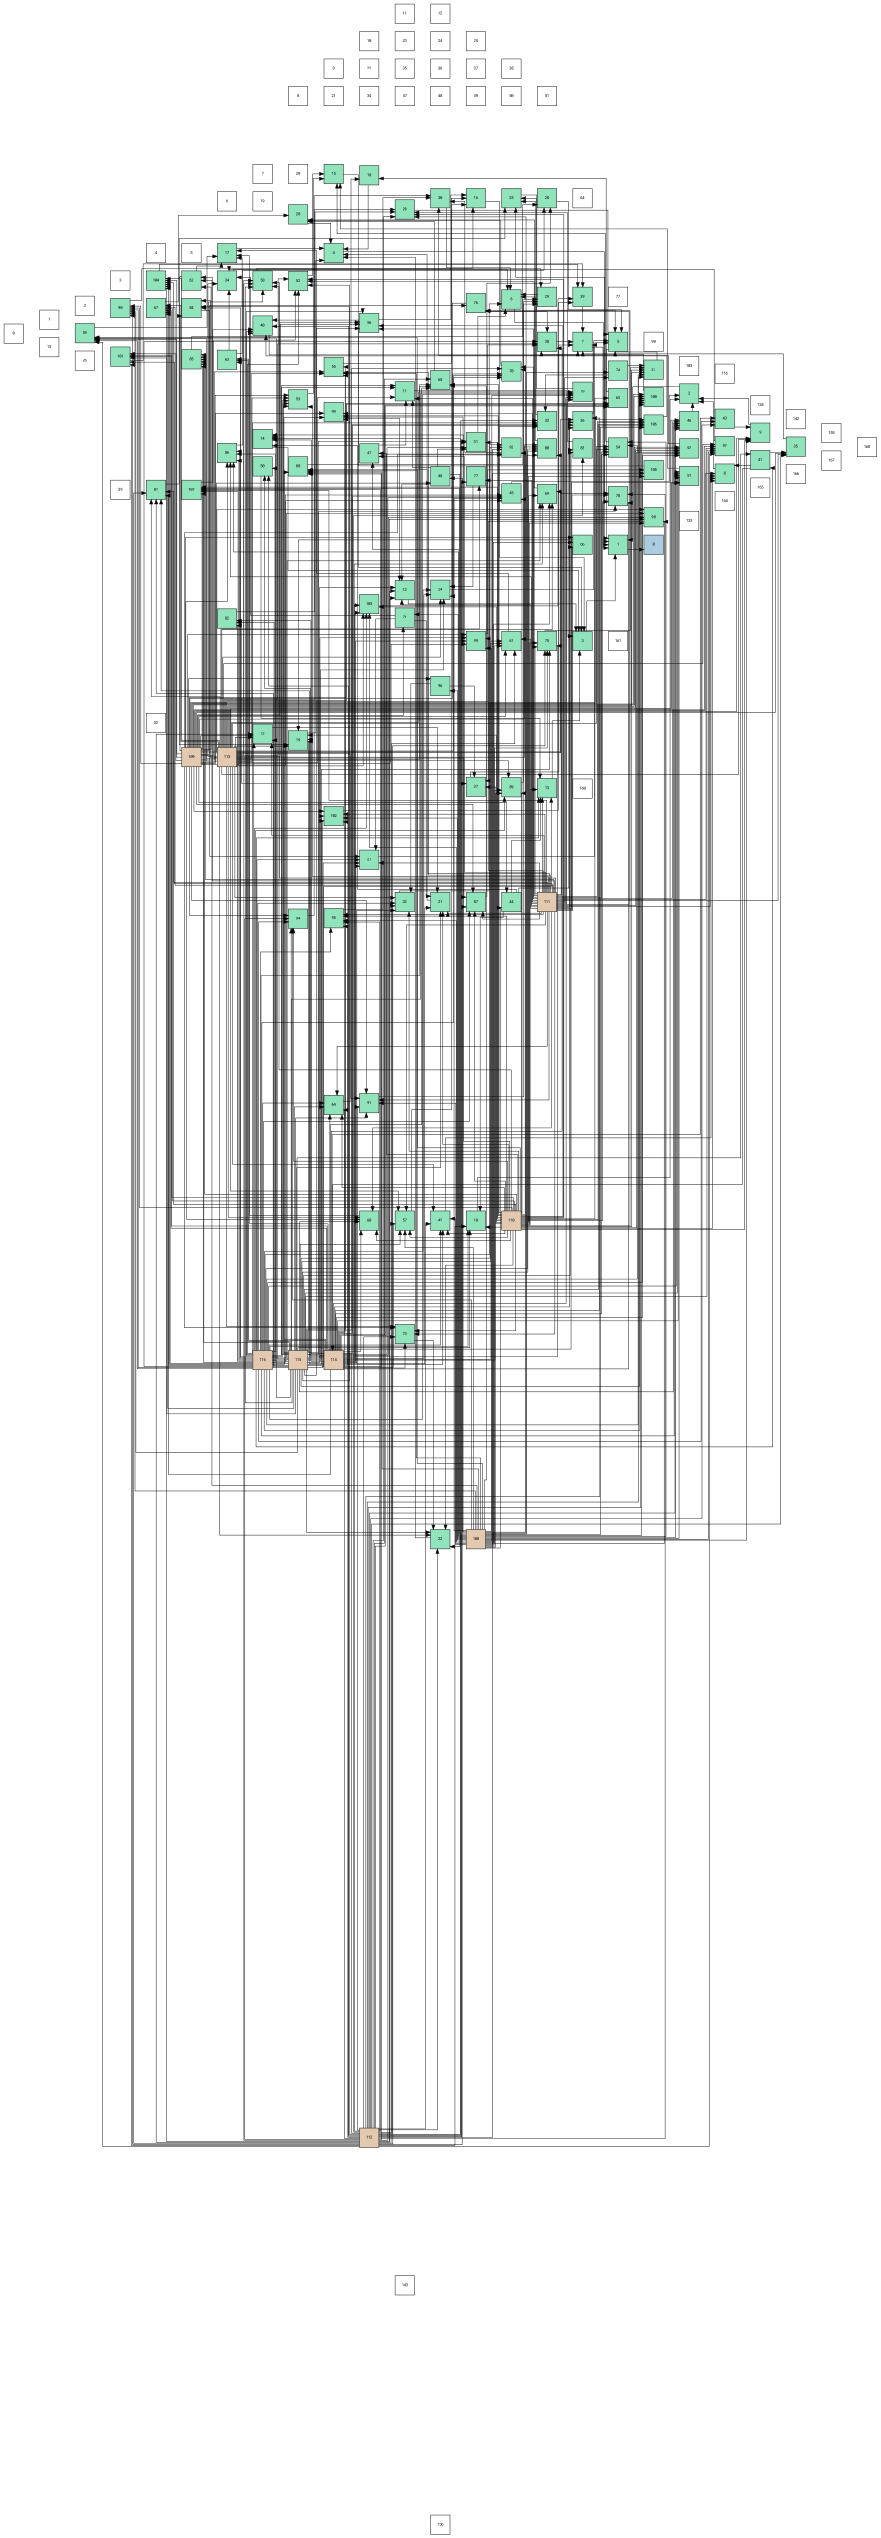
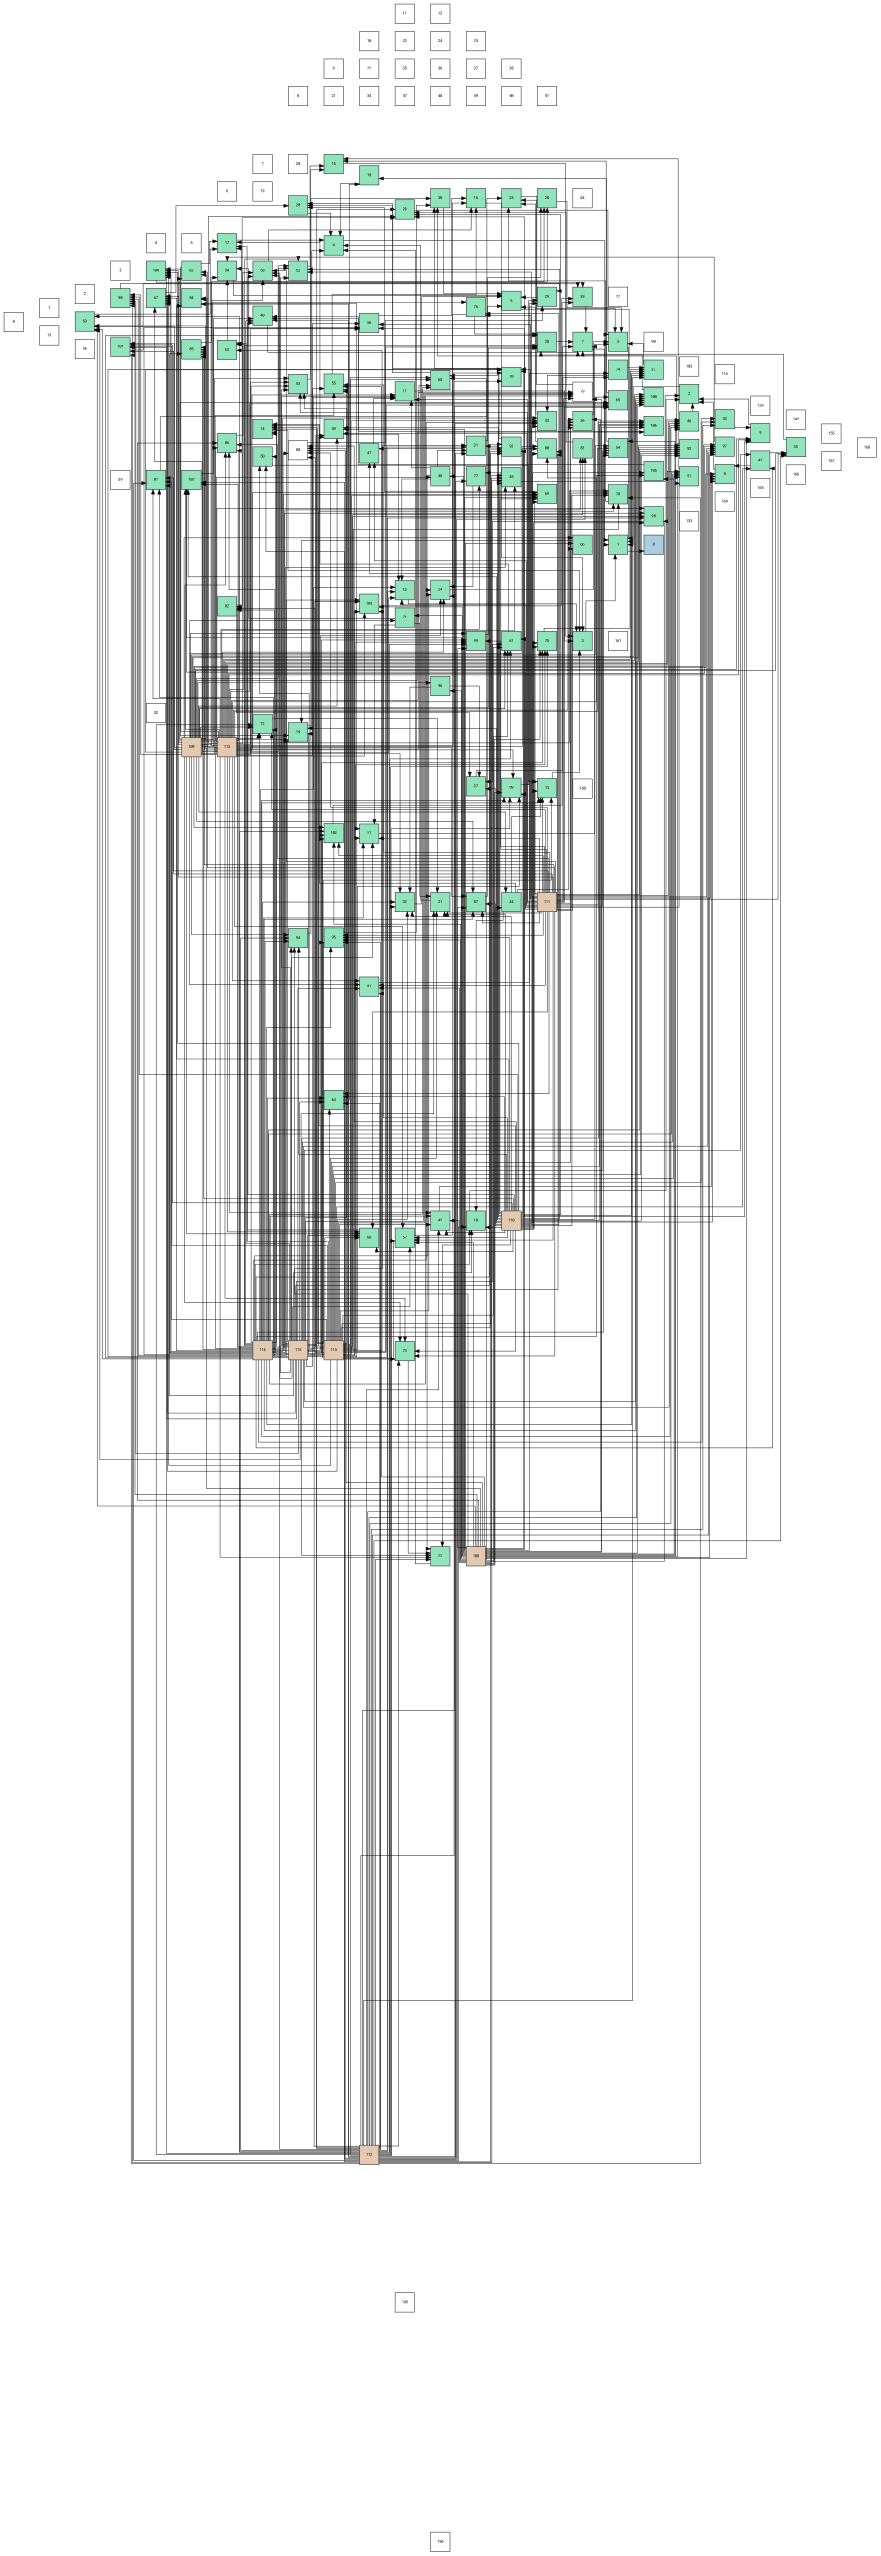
(583, 392) -> (583, 392)
(298, 466) -> (298, 450)
(722, 1184) -> (716, 1207)
none -> (391, 1425)
